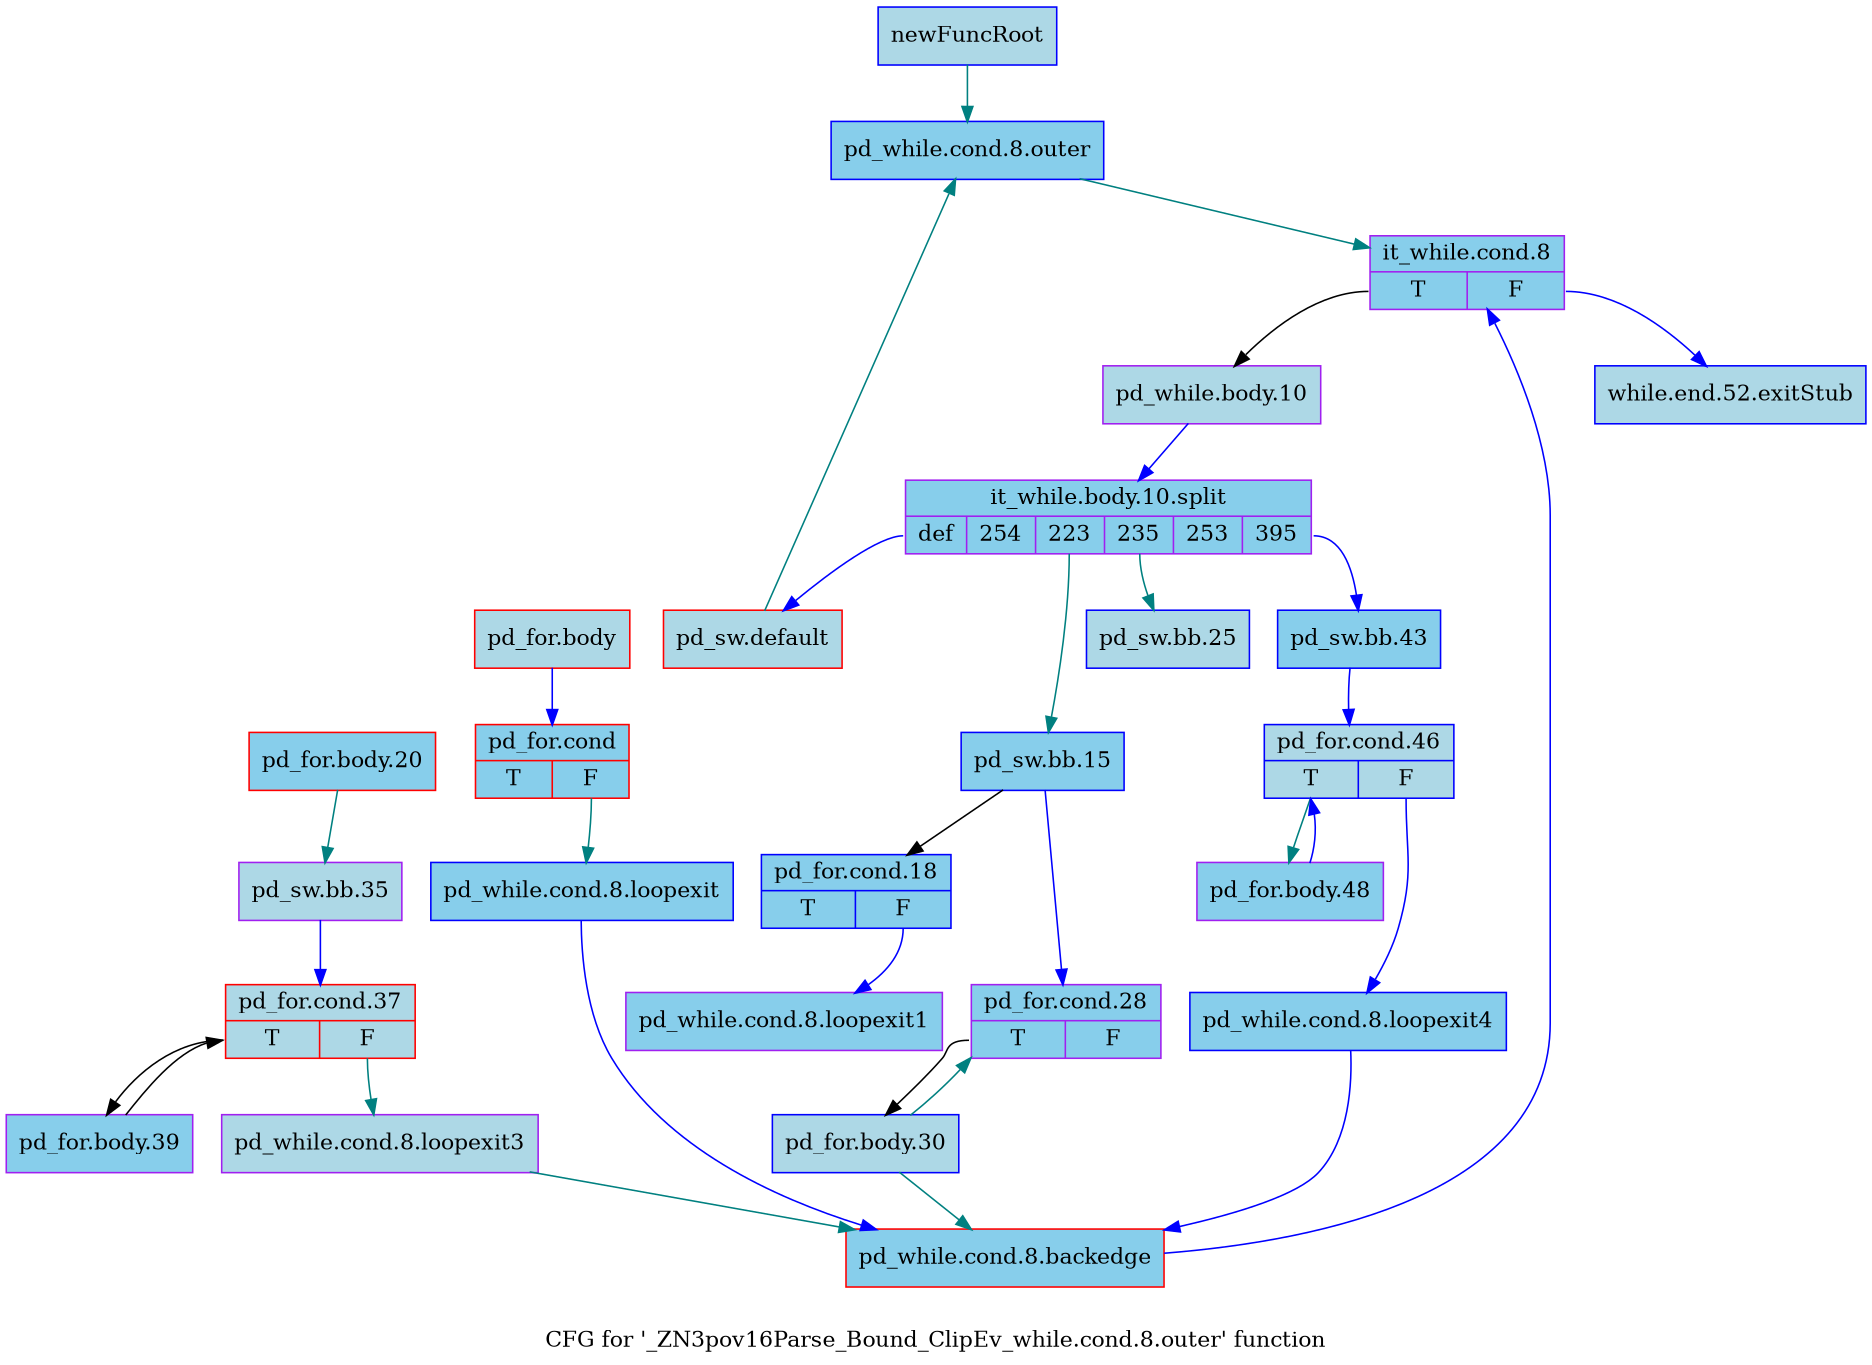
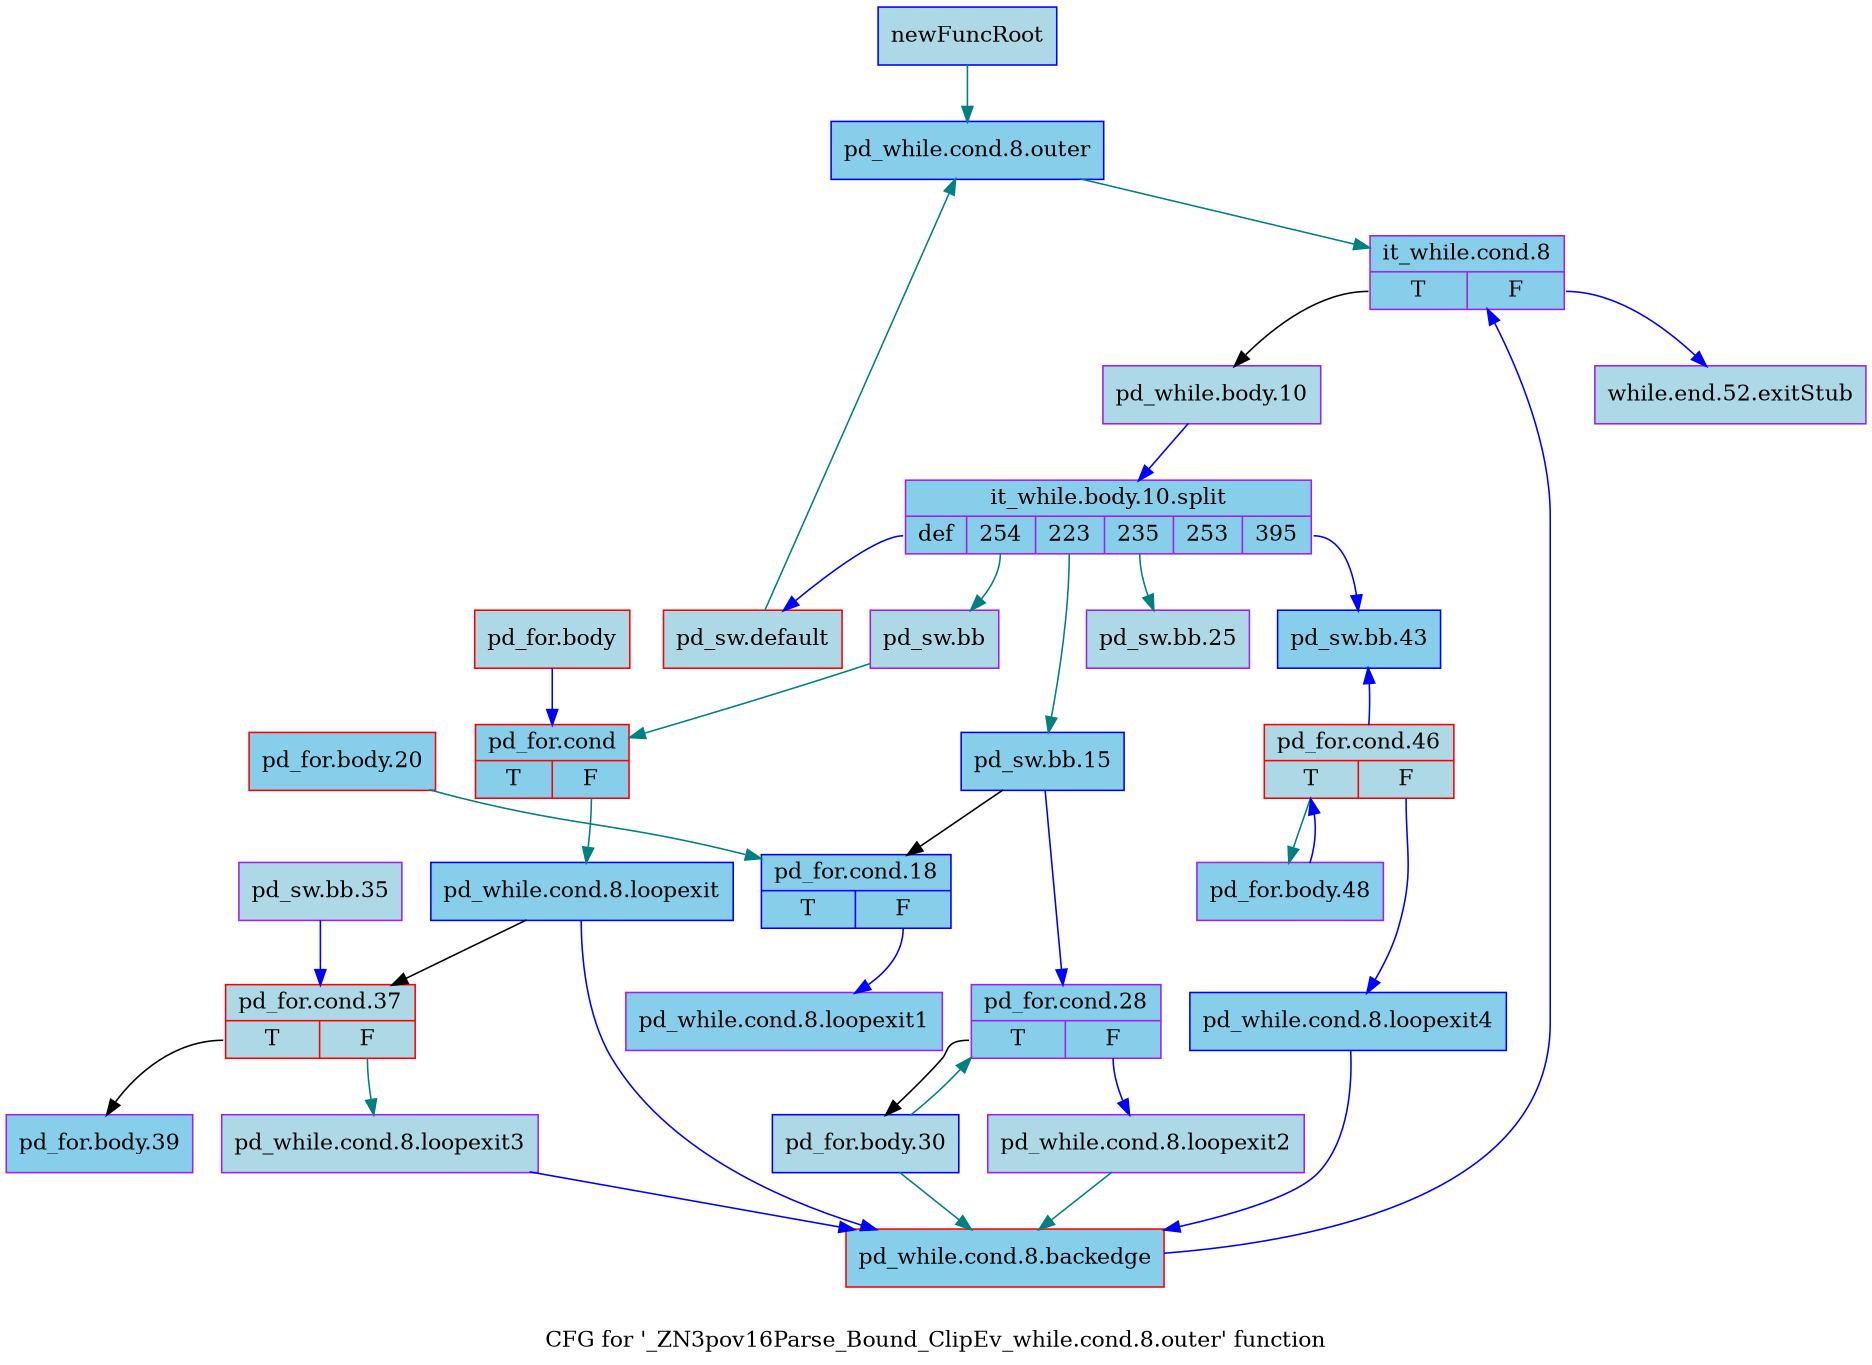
(1730, 395) -> (1730, 395)
none -> (935, 639)
(1168, 639) -> (1168, 639)
(1349, 689) -> (1370, 704)
(1359, 761) -> (1359, 761)
(333, 819) -> (579, 822)
(162, 1073) -> (466, 949)
none -> (1146, 1144)
(684, 1199) -> (684, 1199)
